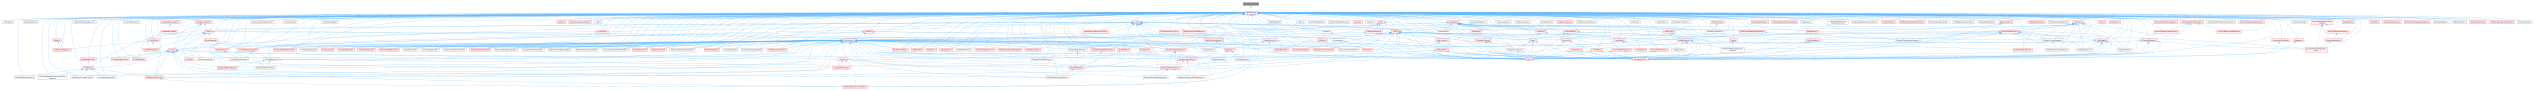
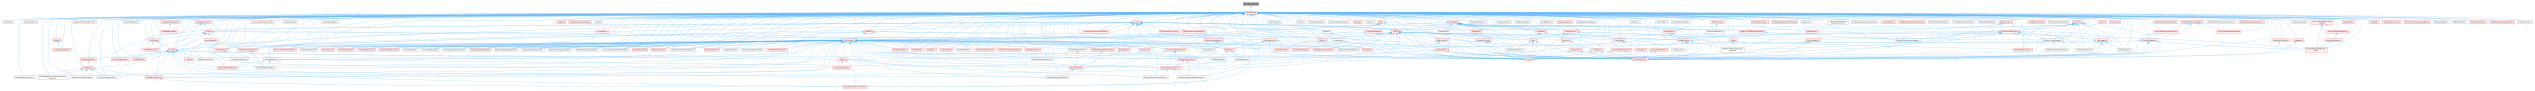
(109, 45) -> (163, 45)
(1523, 55) -> (1536, 47)
